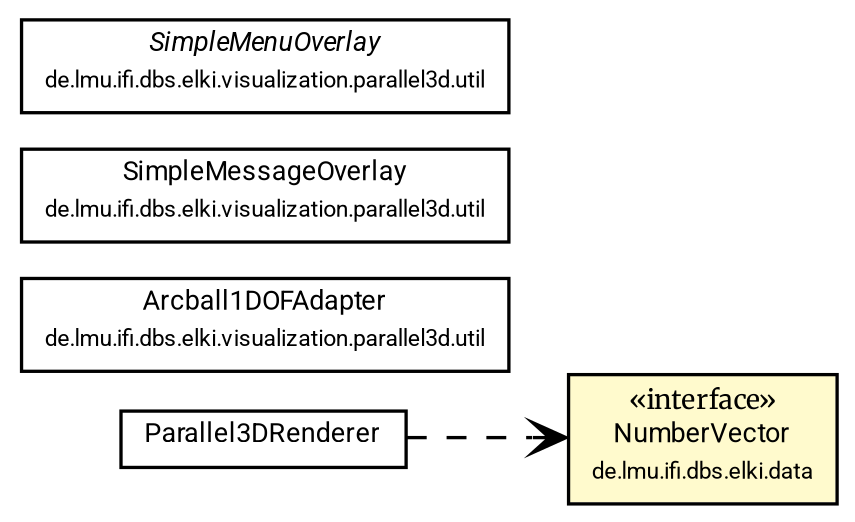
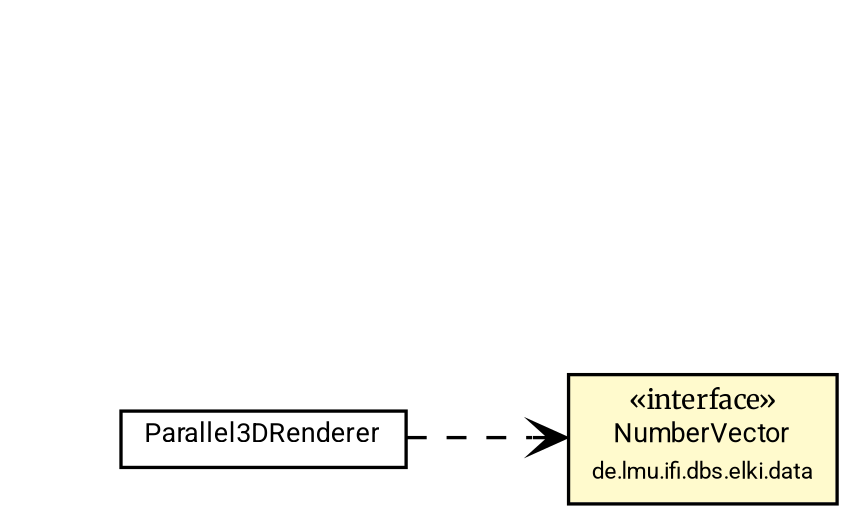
(264, 66) -> none
(264, 196) -> none
(264, 325) -> none
